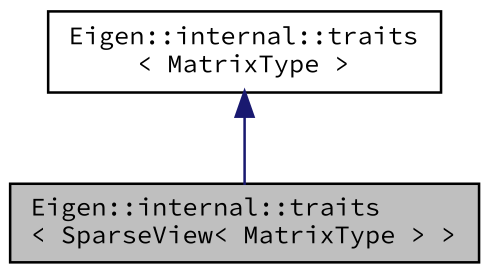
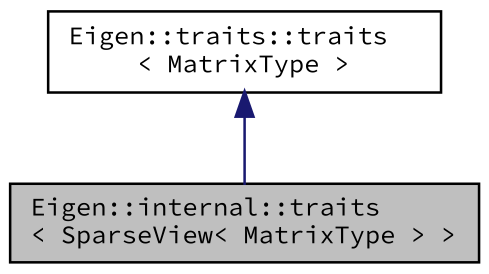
(245, 52) -> (245, 52)
